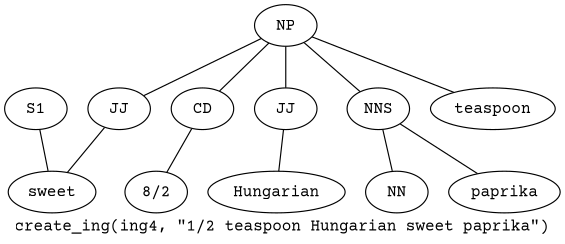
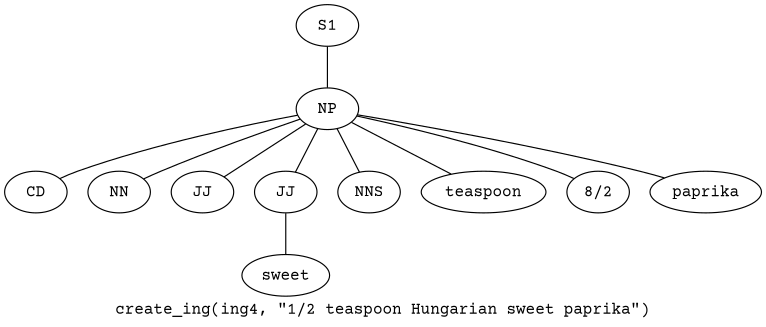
(439, 149) -> (512, 143)
(44, 150) -> (327, 67)
(179, 150) -> (467, 143)
(388, 150) -> (221, 147)
(277, 192) -> none
